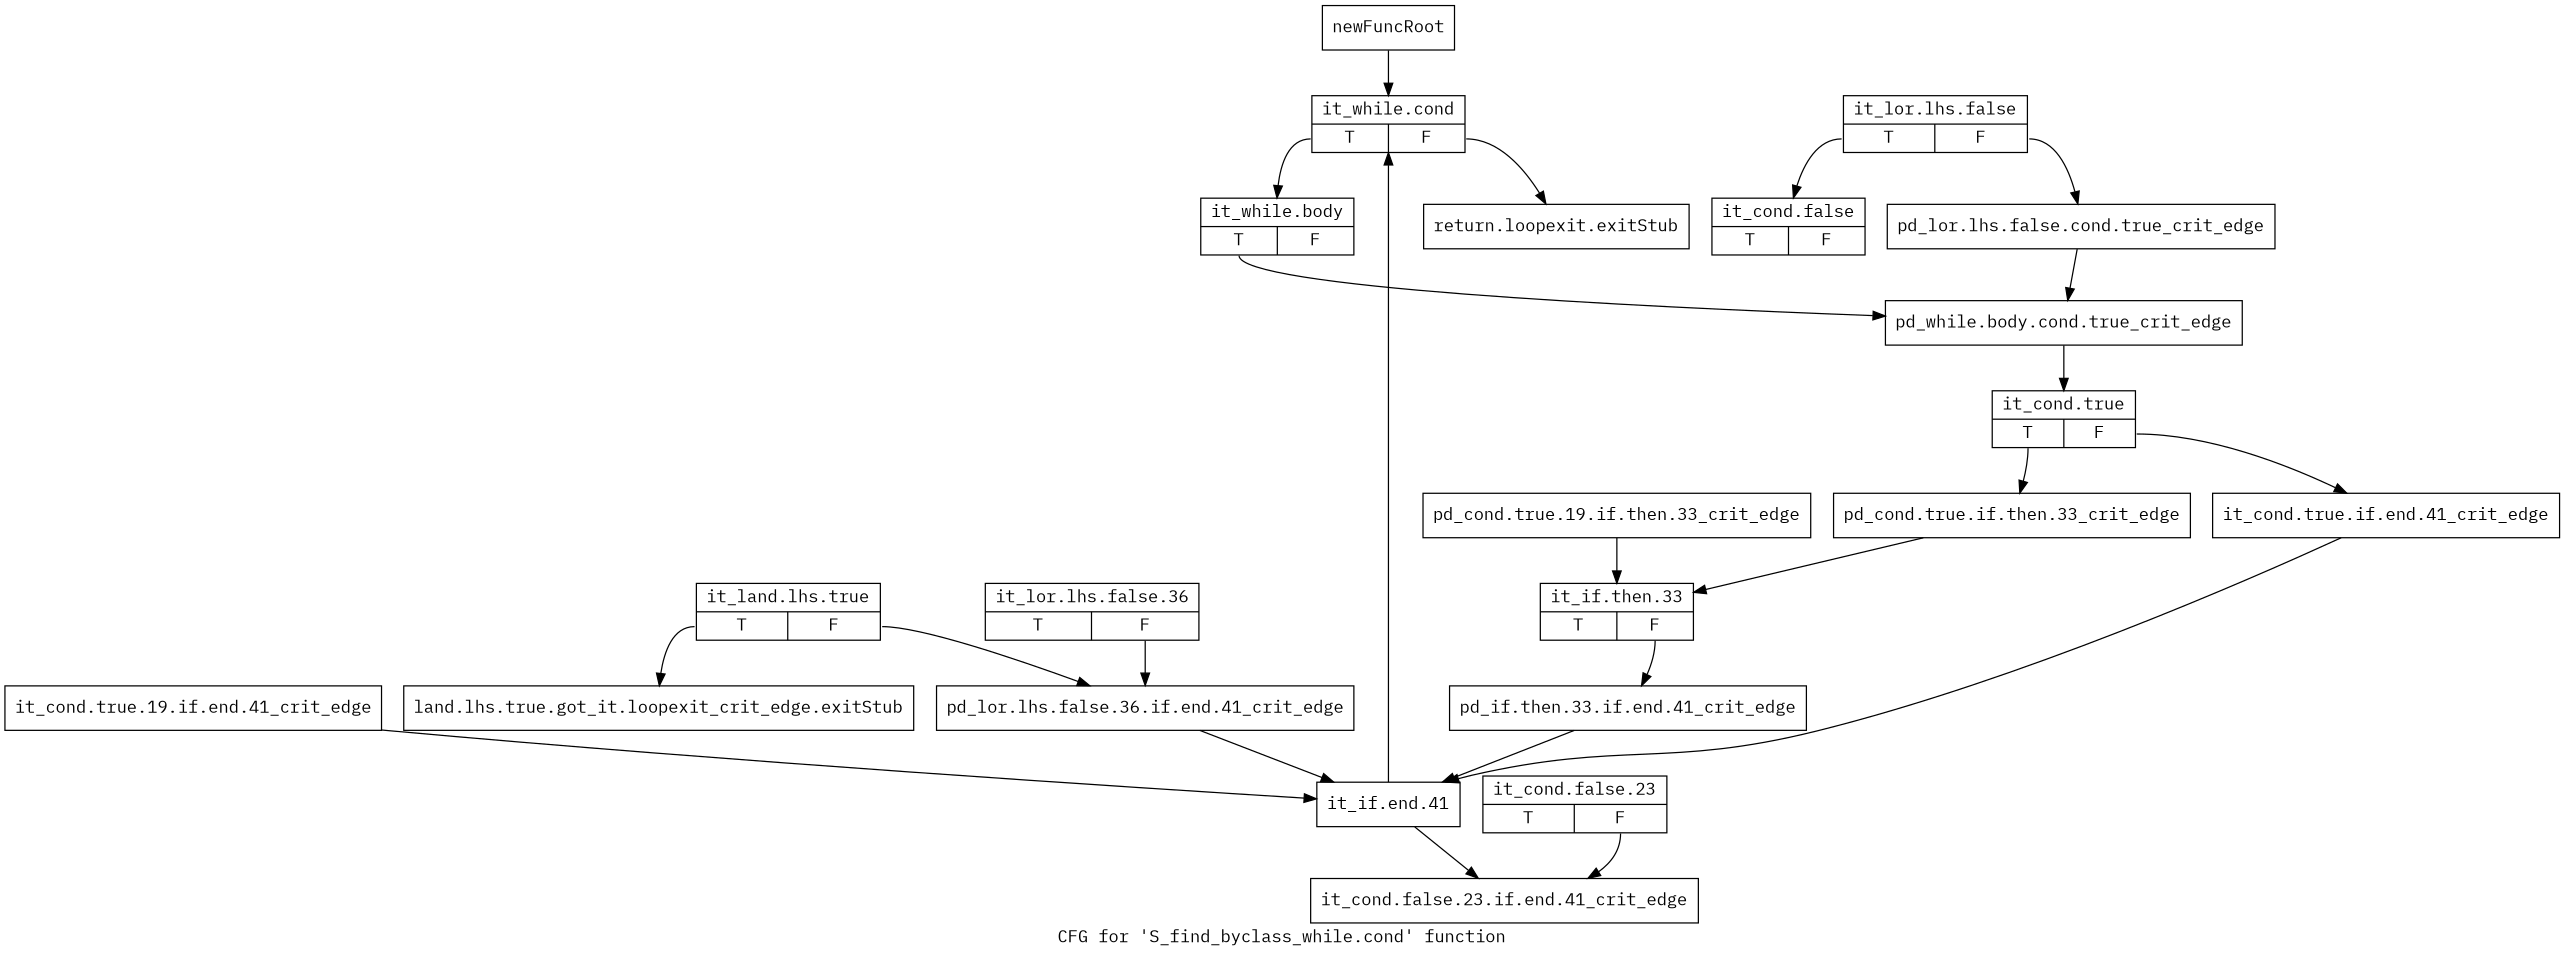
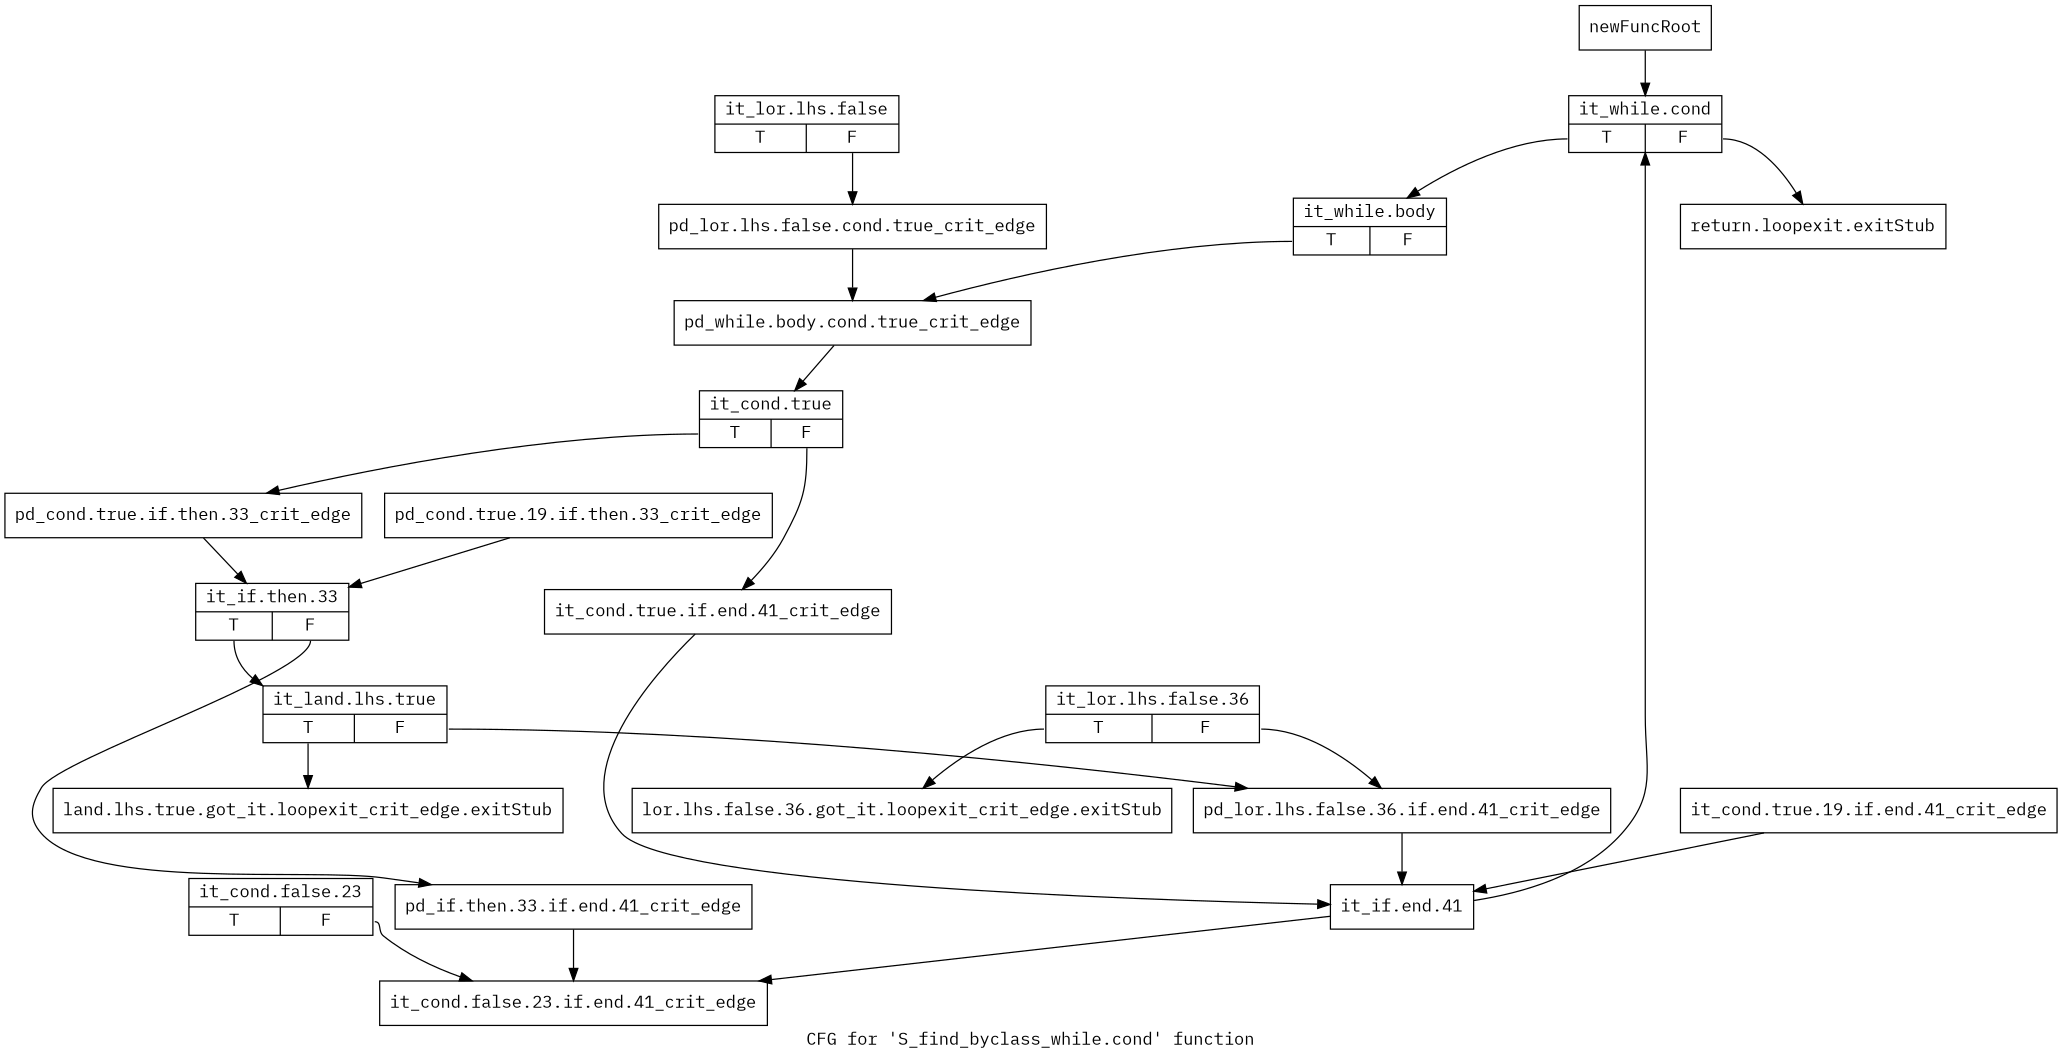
(1788, 227) -> none
none -> (239, 662)
(1514, 754) -> (574, 949)
none -> (902, 811)
